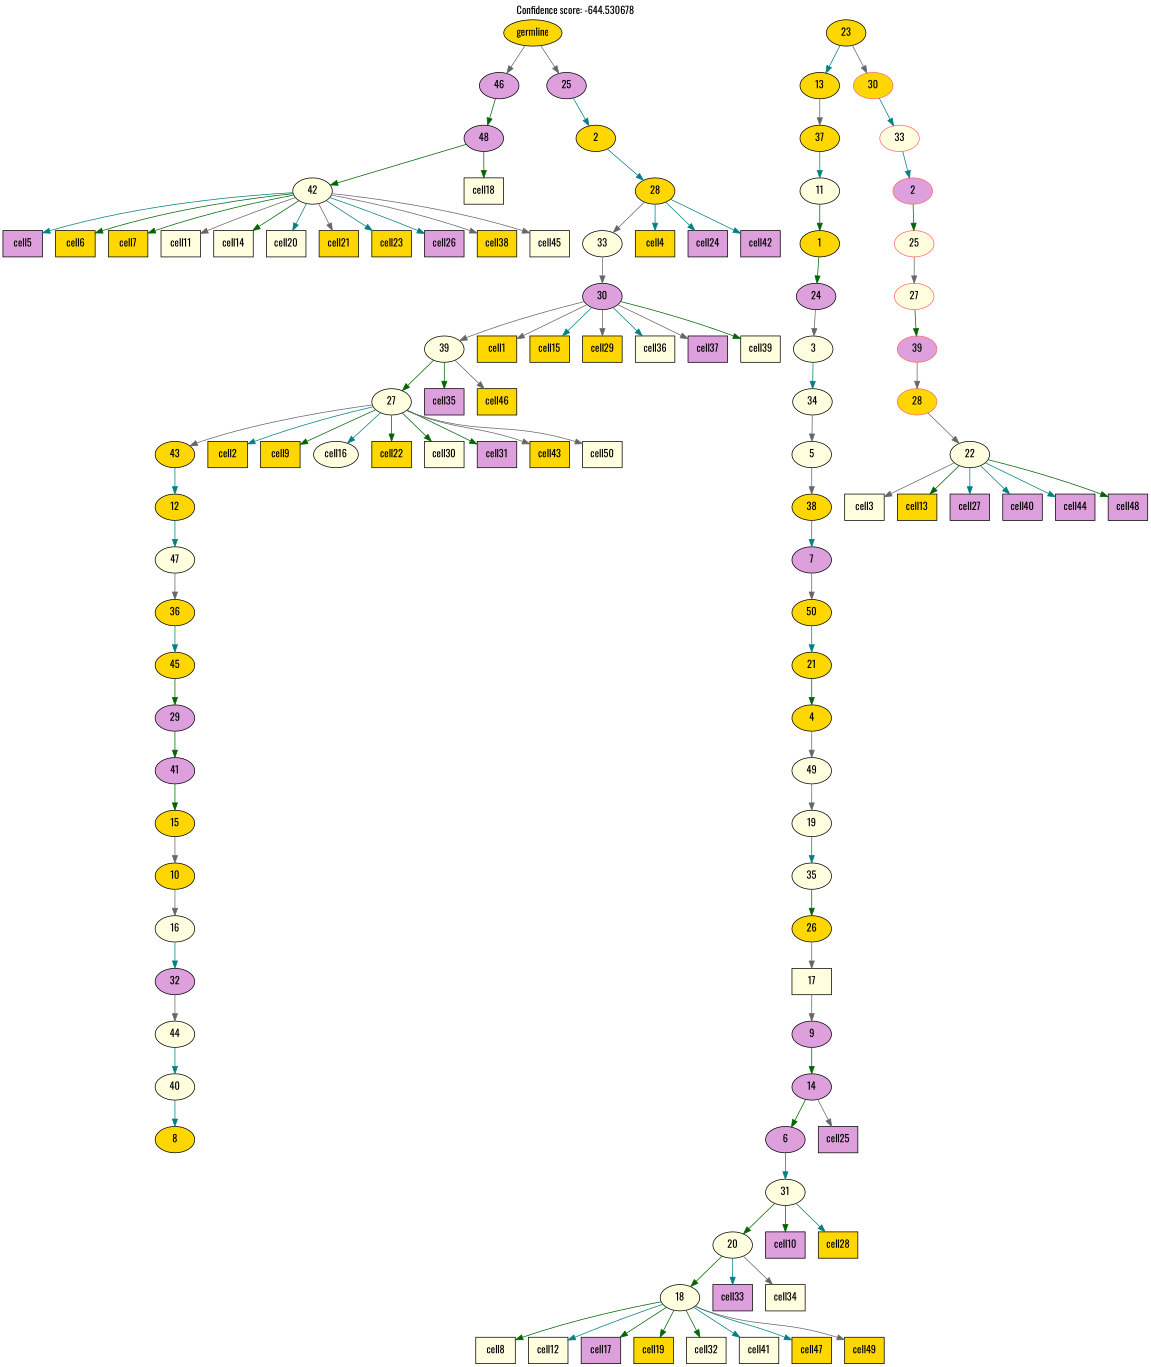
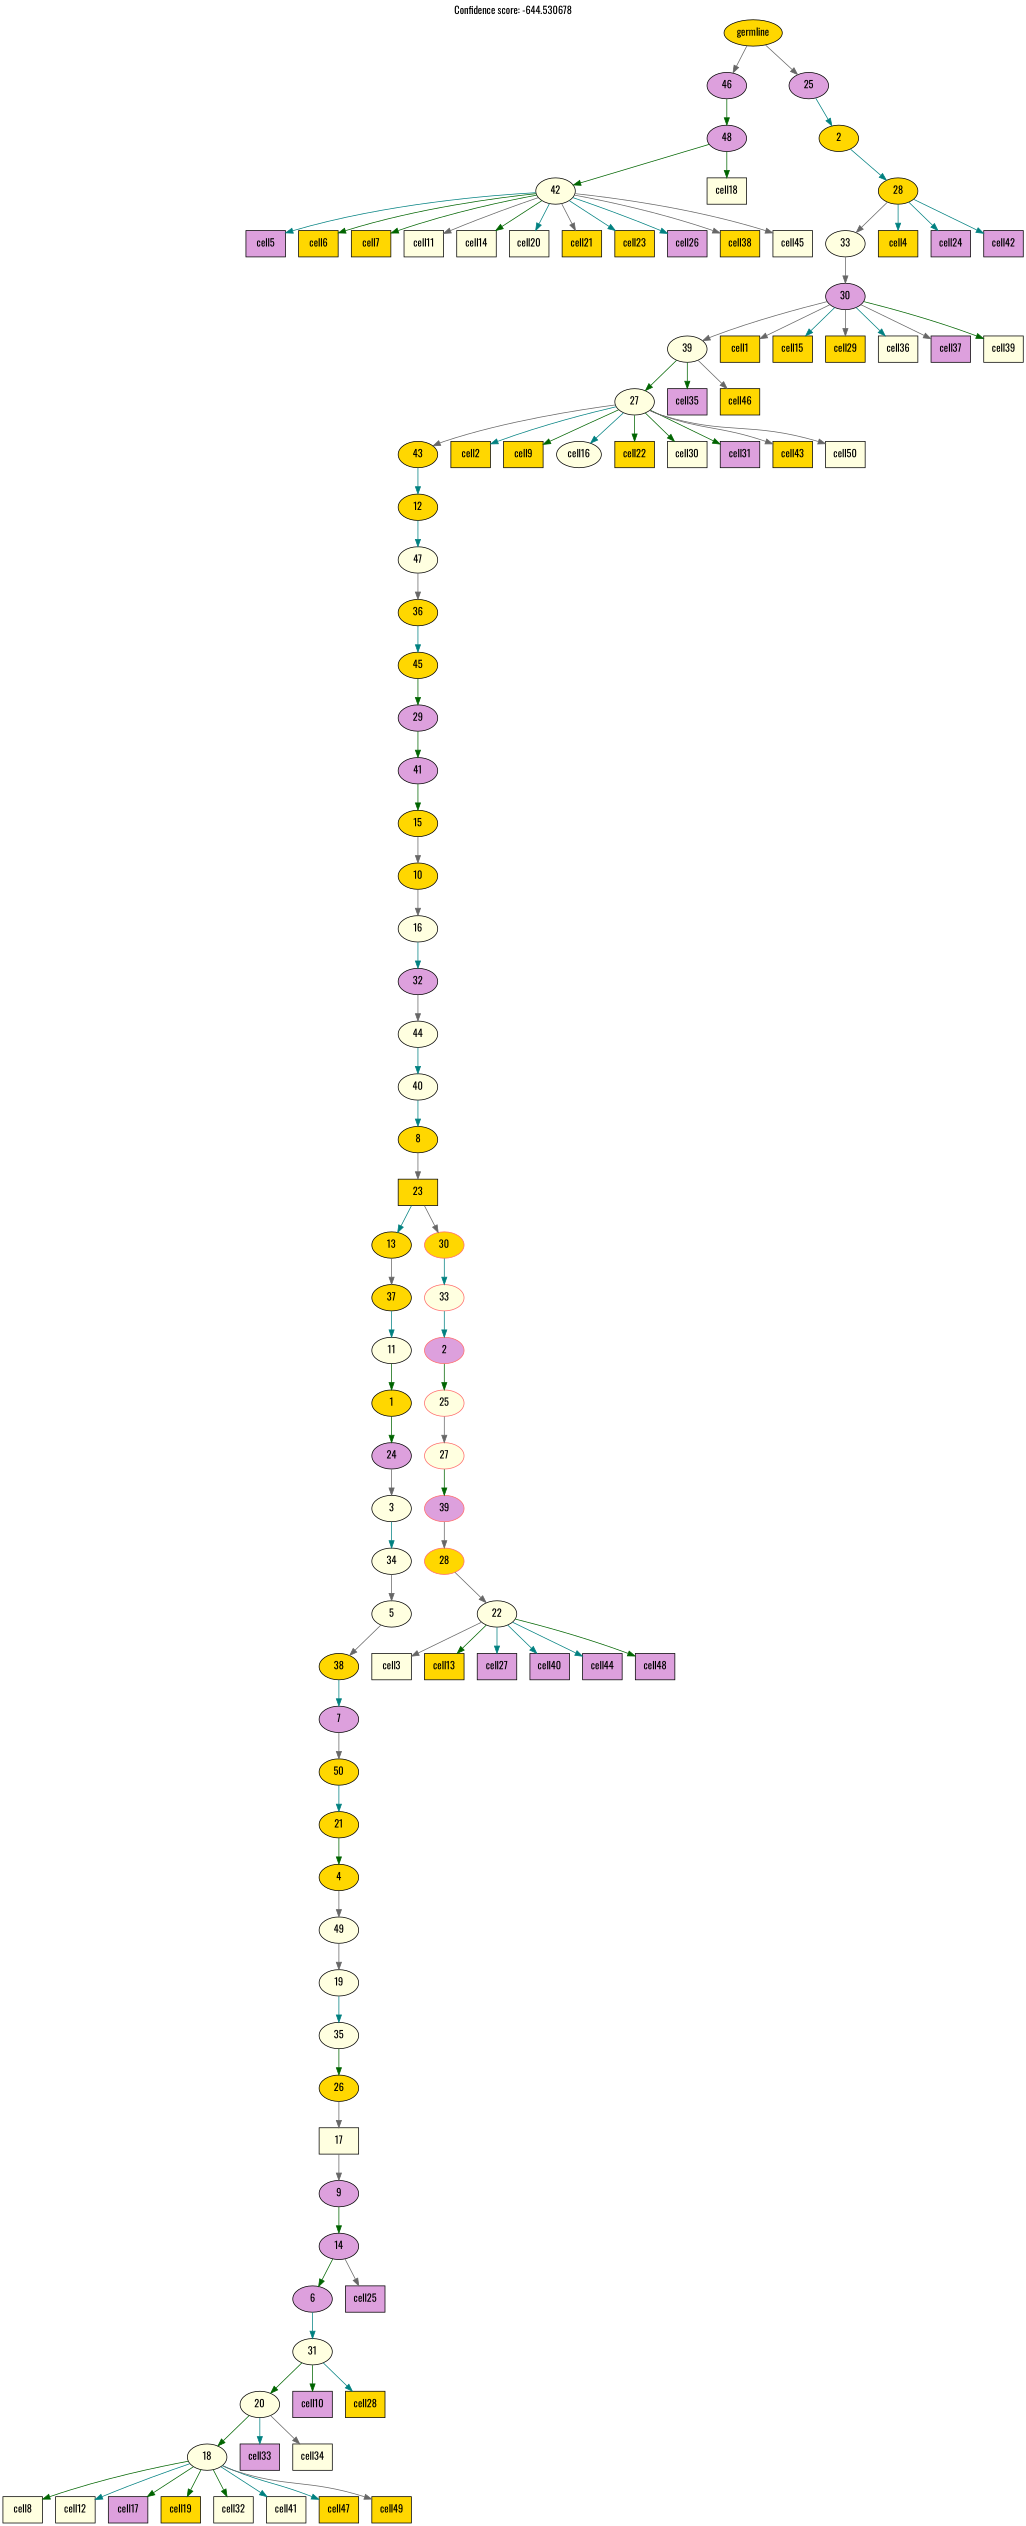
(846, 33) -> (418, 1192)
none -> (418, 1162)
